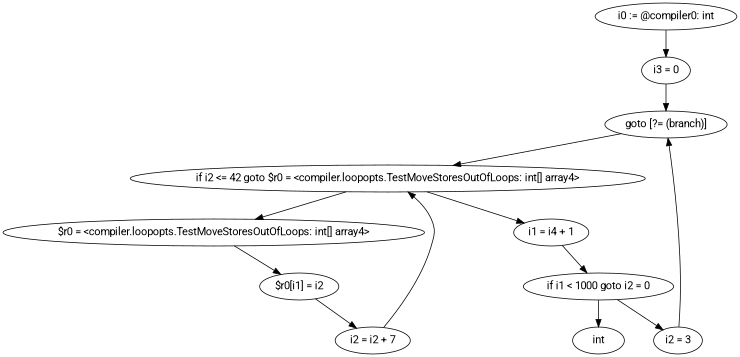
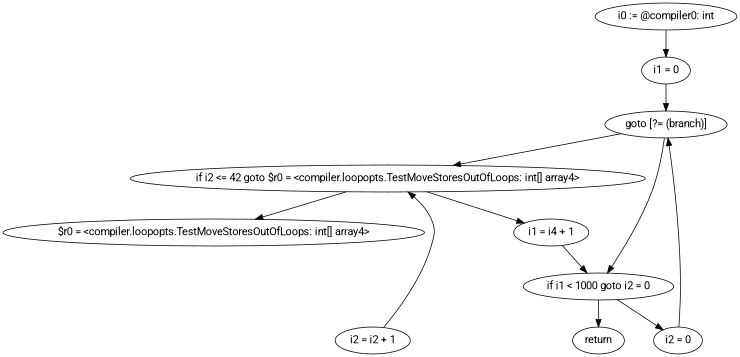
(666, 70) -> (666, 70)
none -> (646, 206)
(299, 286) -> none
(373, 340) -> (373, 340)
(598, 340) -> (598, 340)
(678, 340) -> (678, 340)
